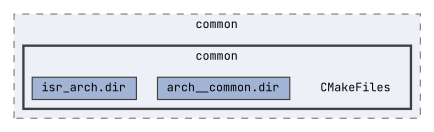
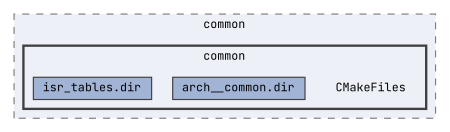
(84, 88) -> (92, 88)
